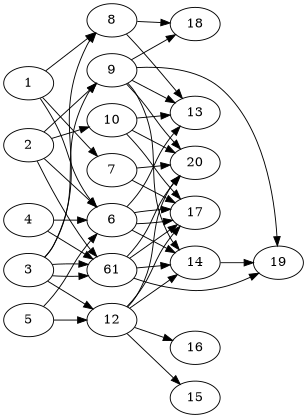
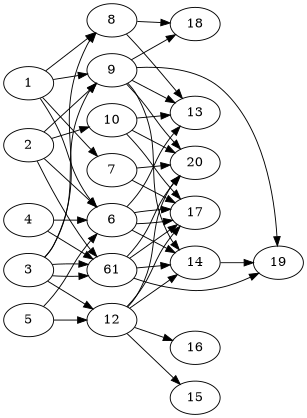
none -> (66, 78)
